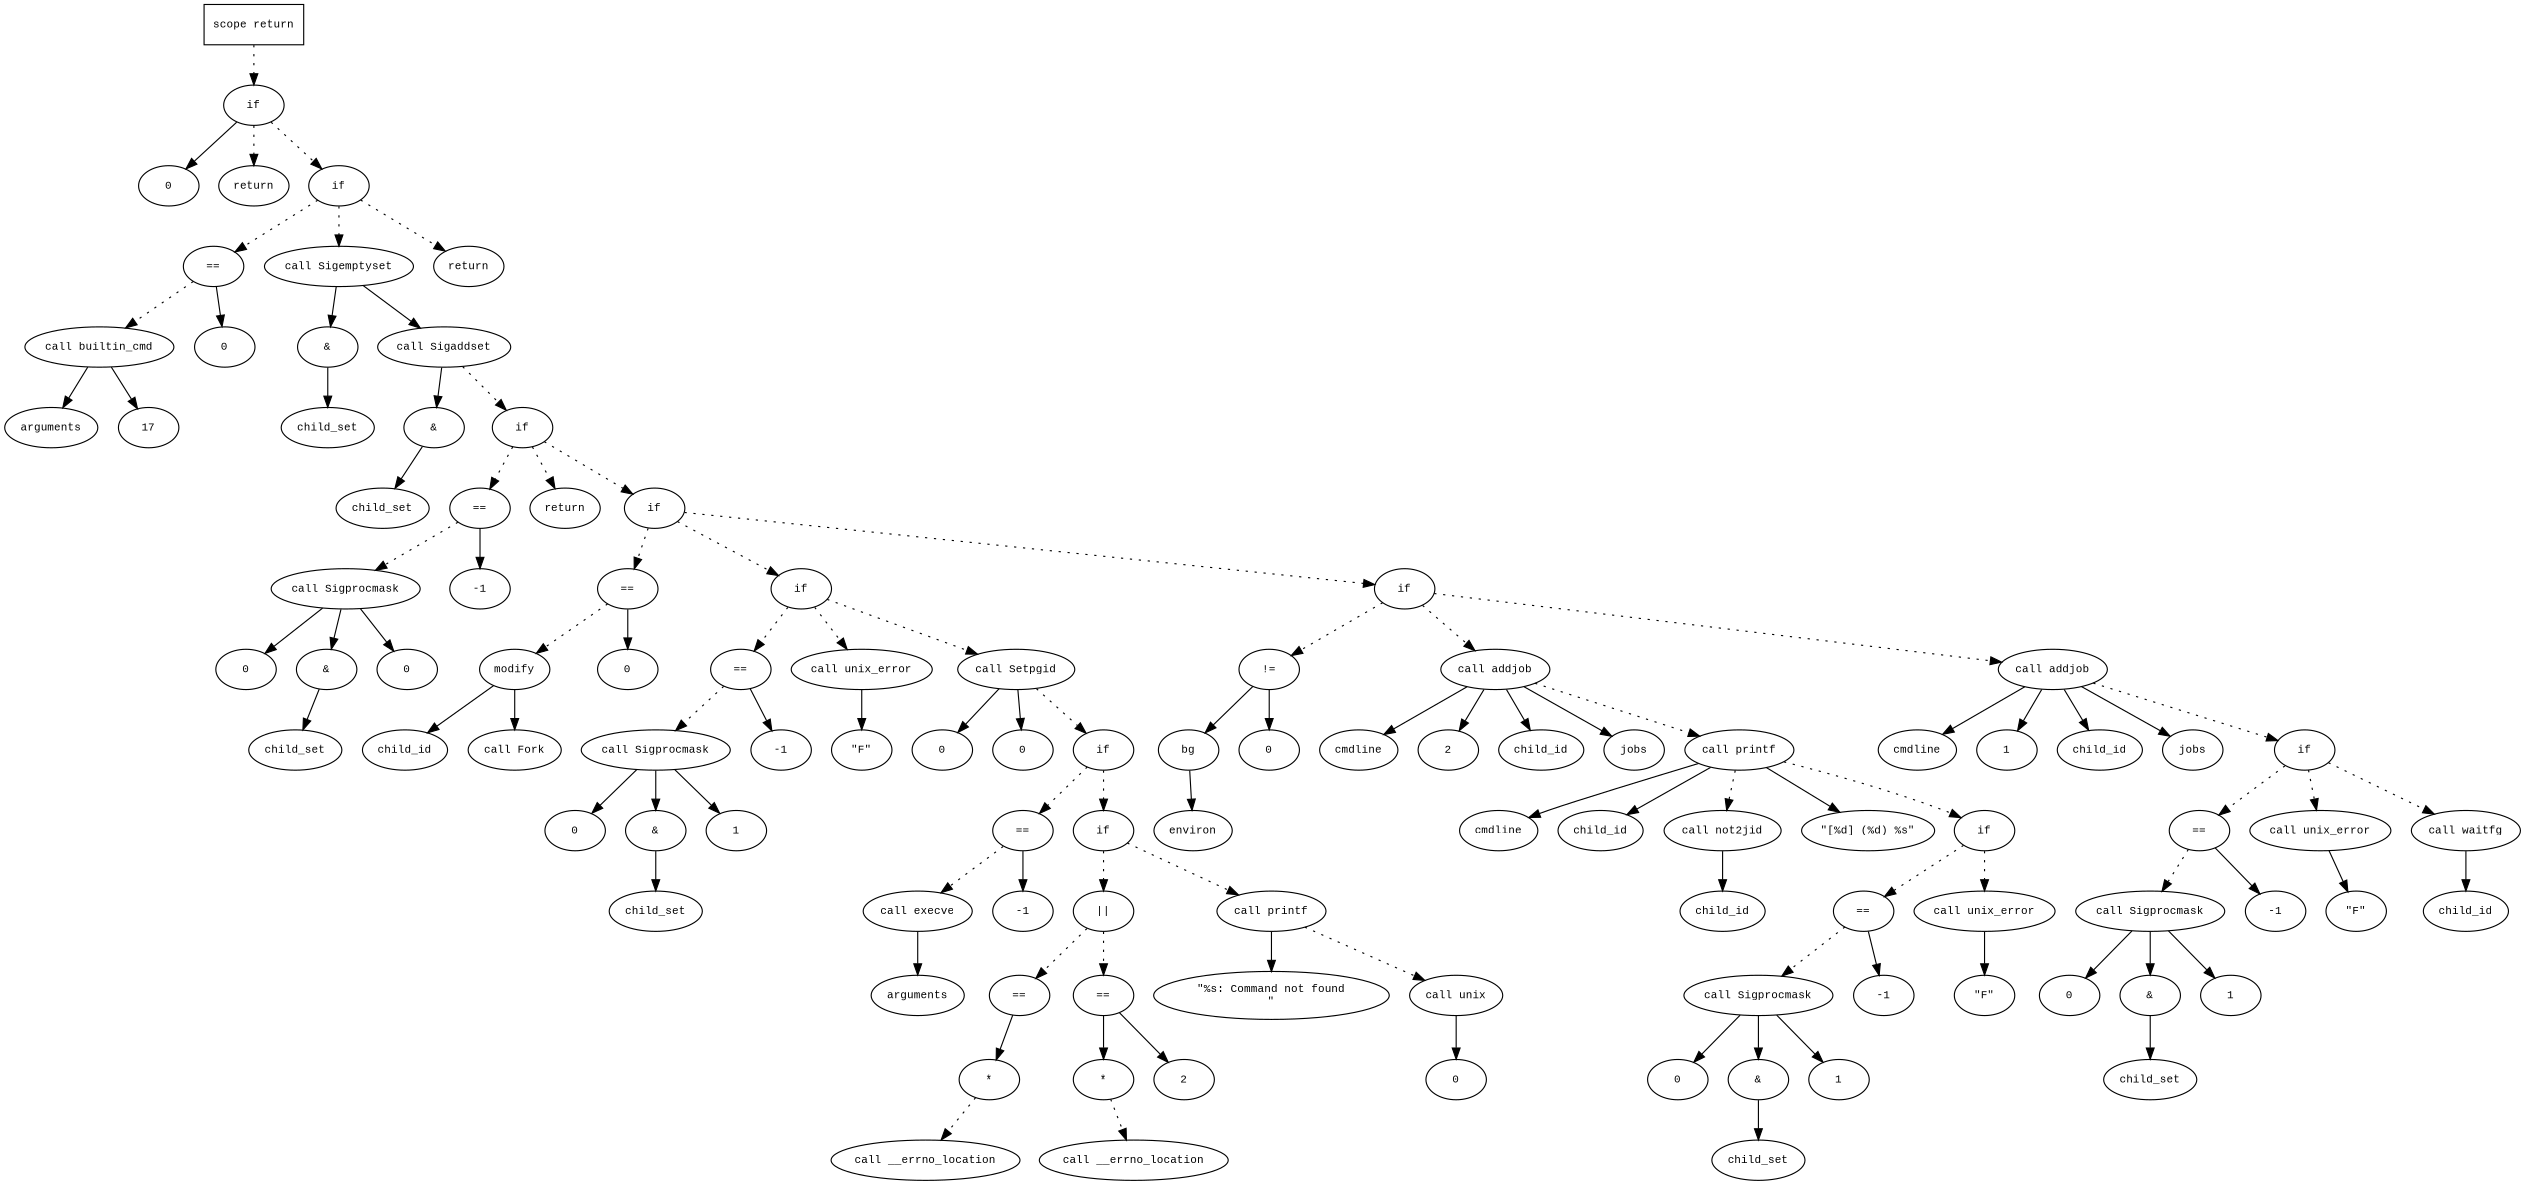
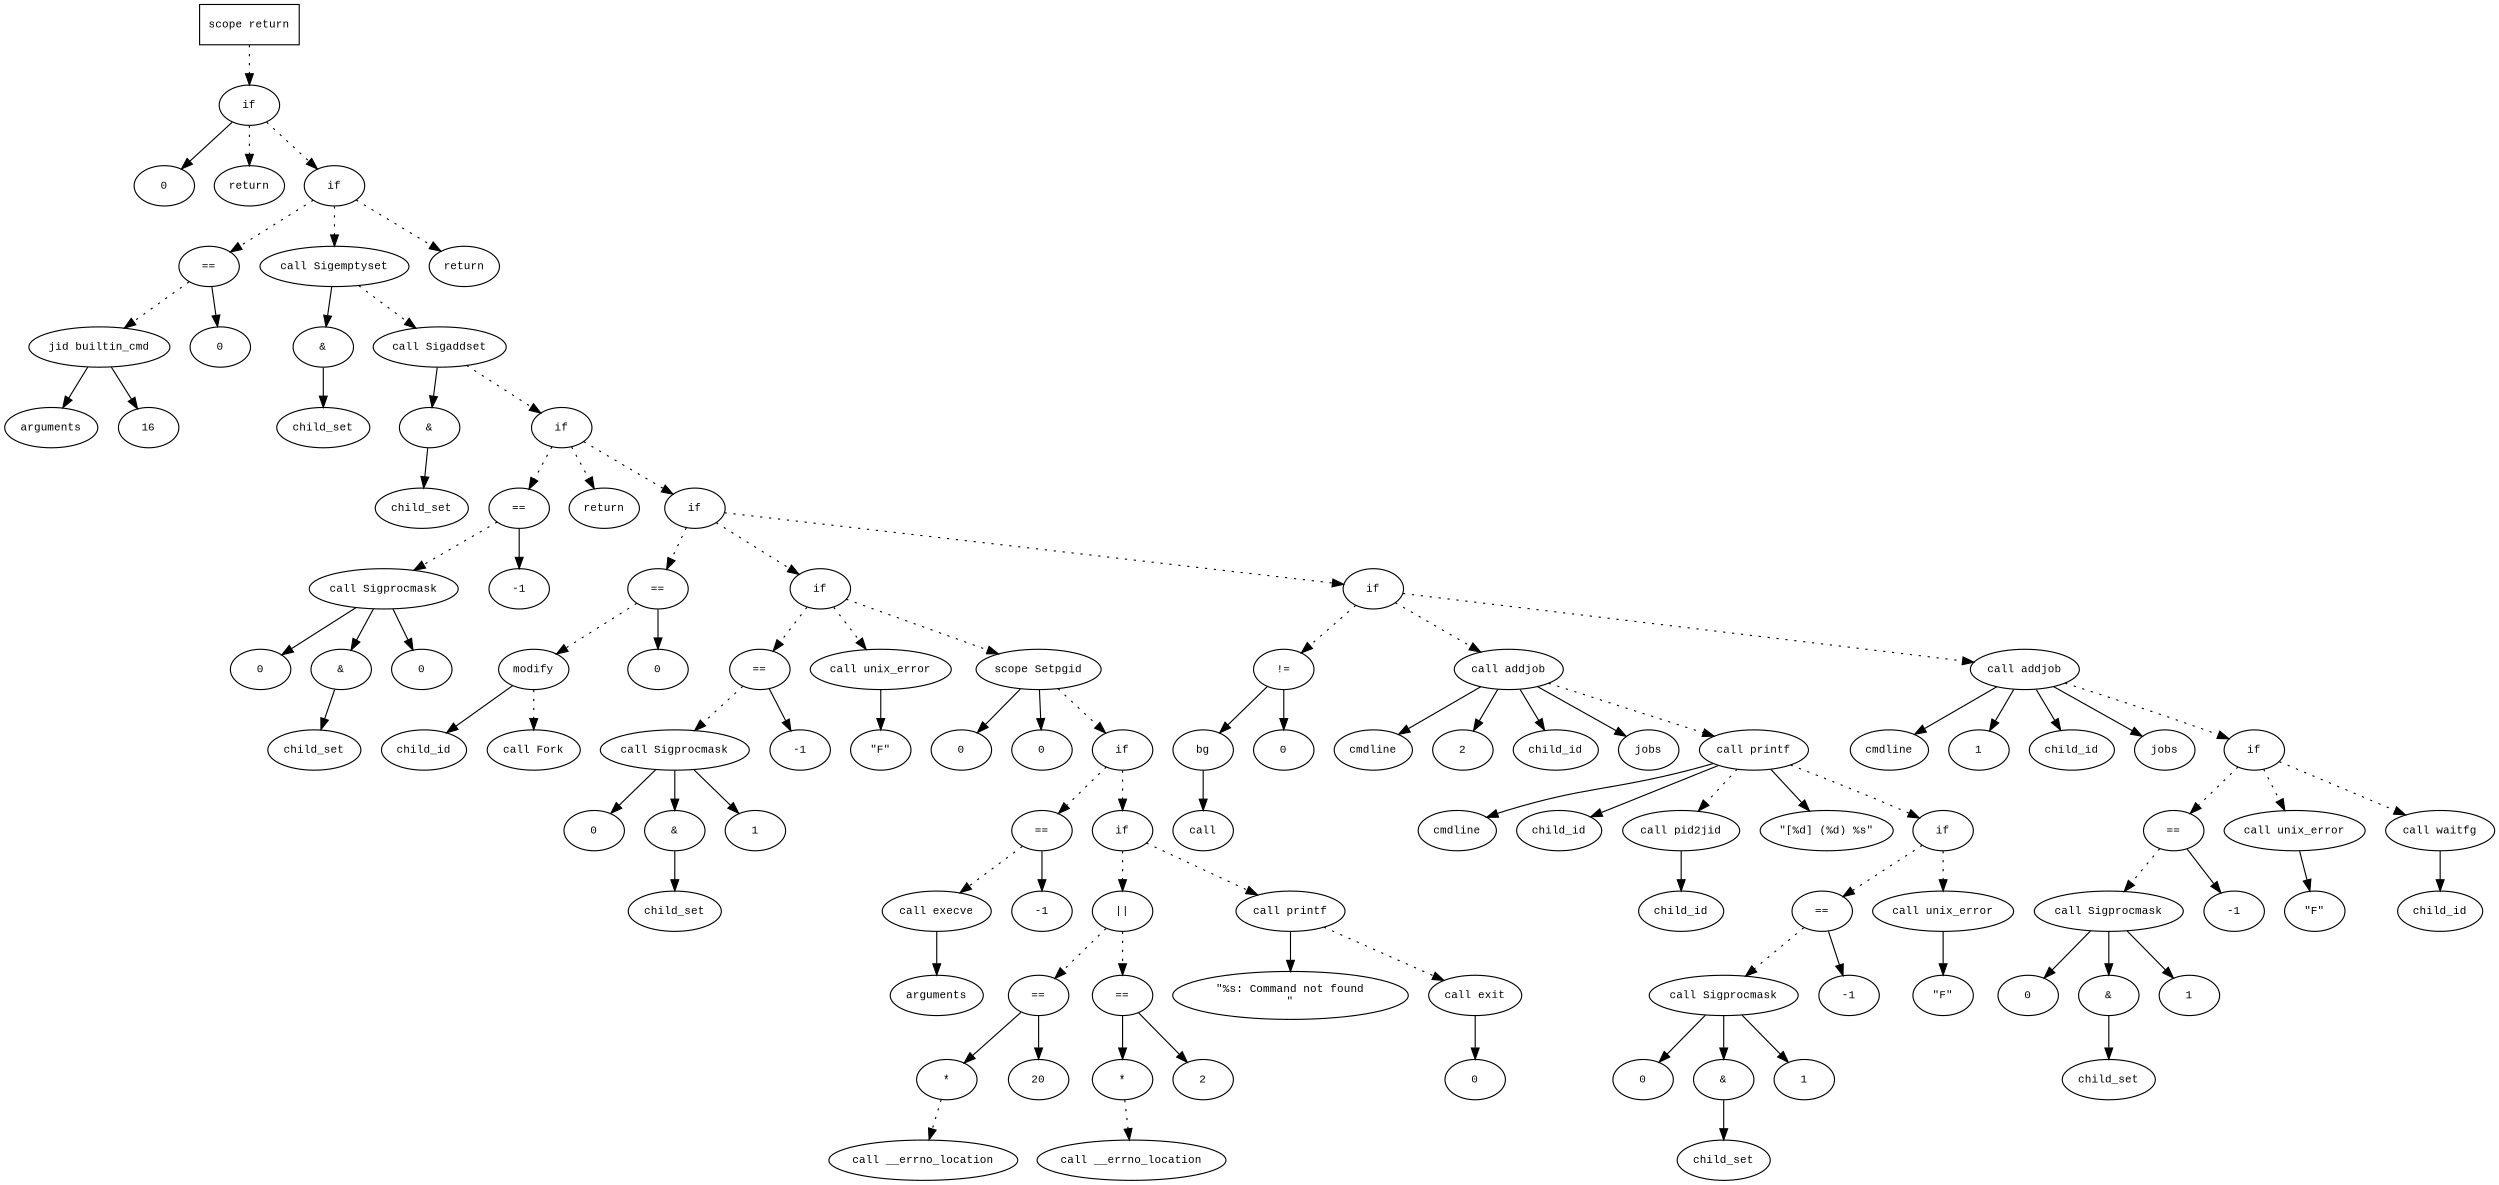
(387, 303) -> (383, 303)
(99, 347) -> (99, 347)
(149, 428) -> (149, 428)
(1016, 669) -> (1039, 669)
(515, 704) -> (534, 704)
(1193, 831) -> (1203, 831)
(1723, 831) -> (1681, 831)
(1456, 995) -> (1475, 995)
none -> (1039, 1080)
